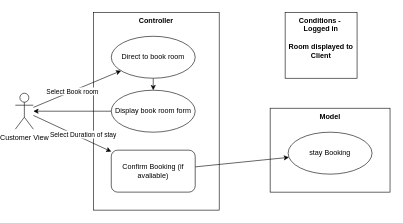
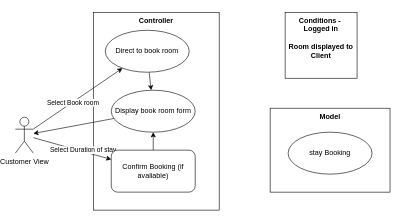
(153, 57) -> (147, 51)
(24, 111) -> (24, 135)
(240, 162) -> (153, 137)
